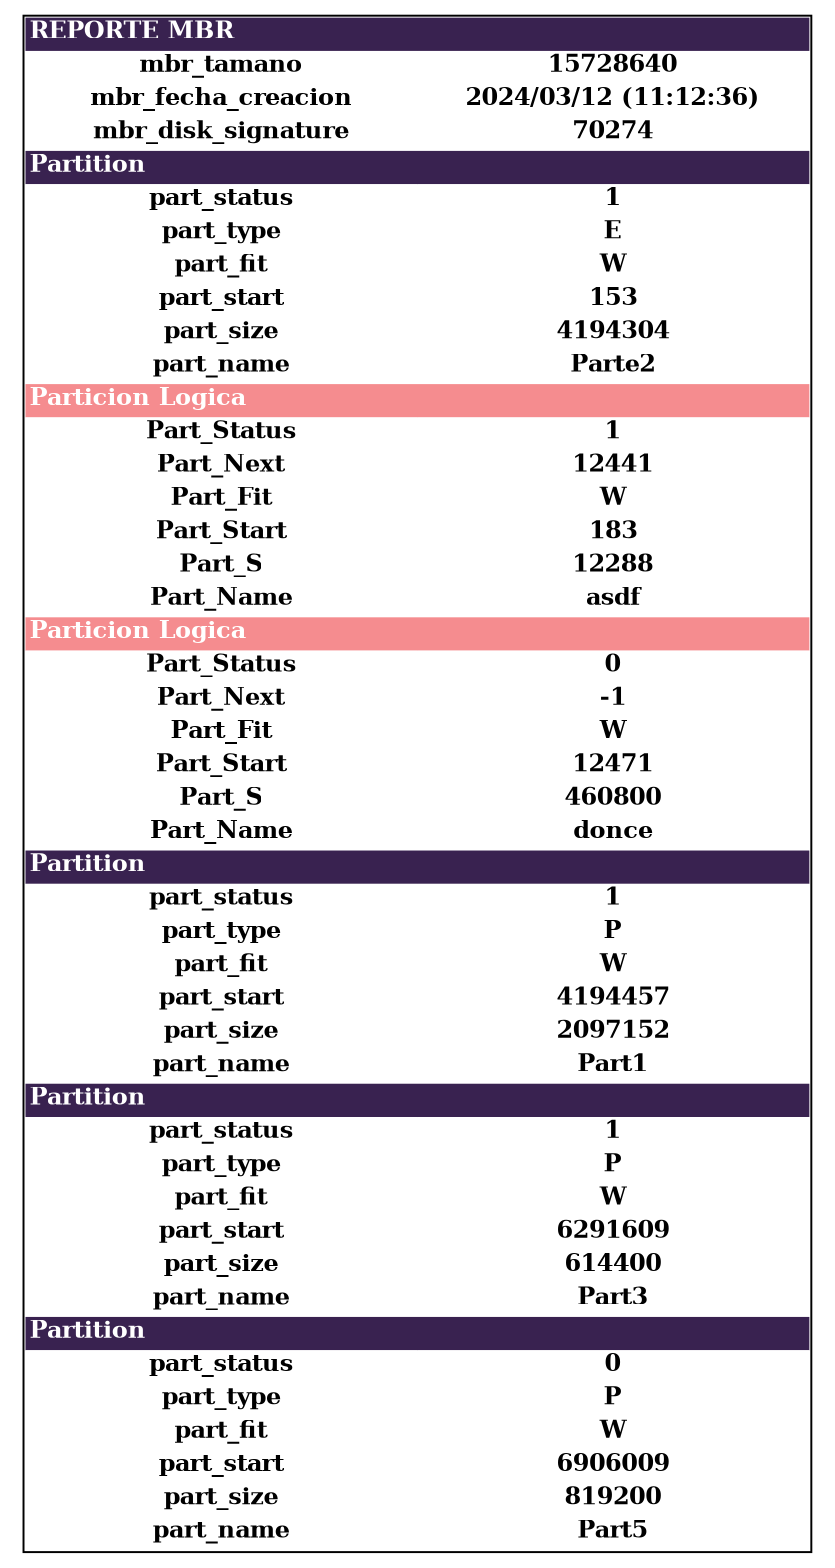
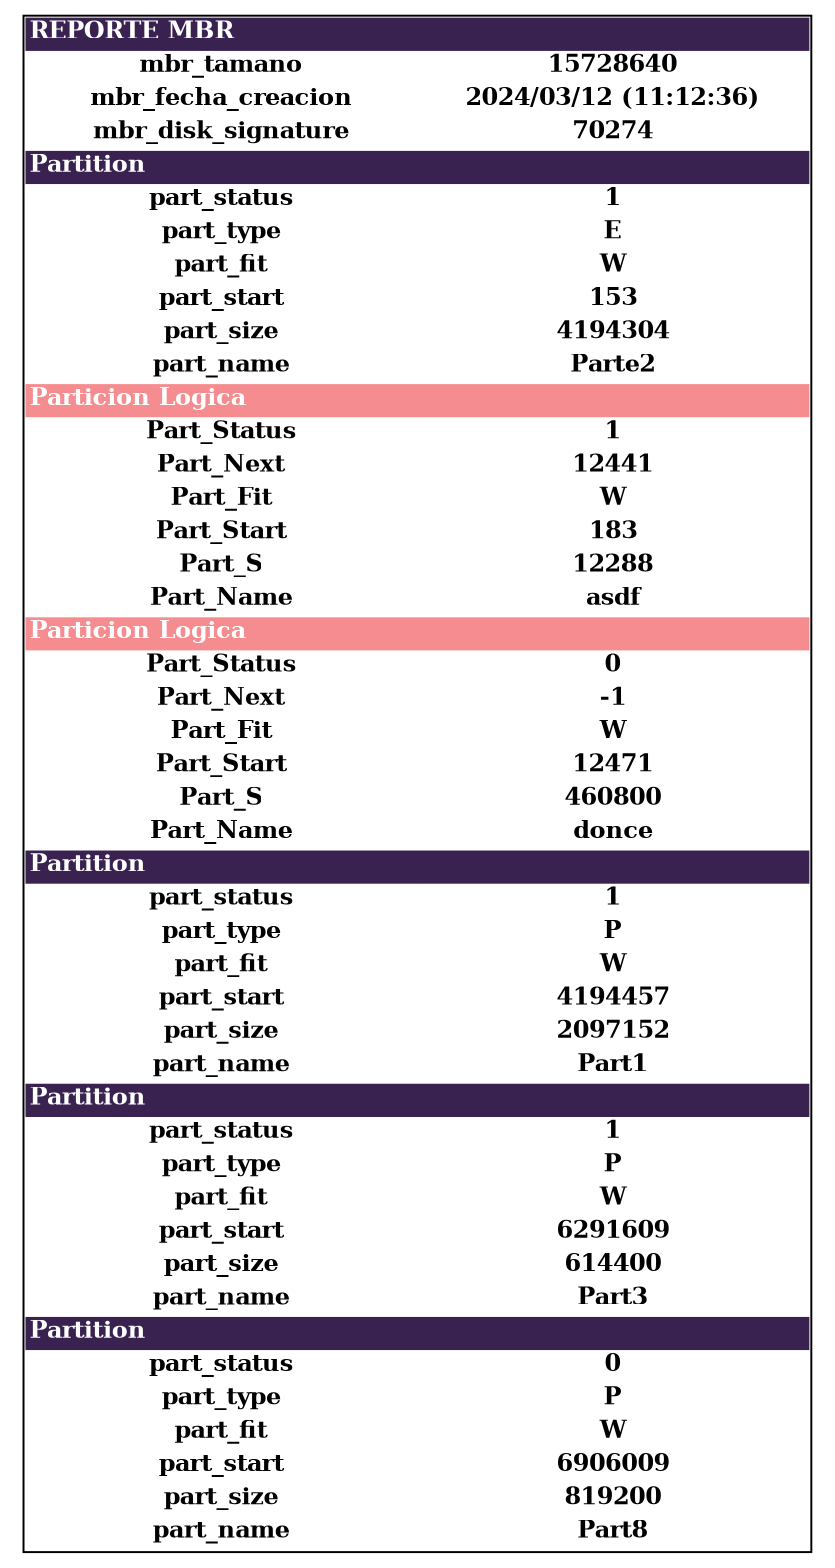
(613, 1531) -> (613, 1531)
